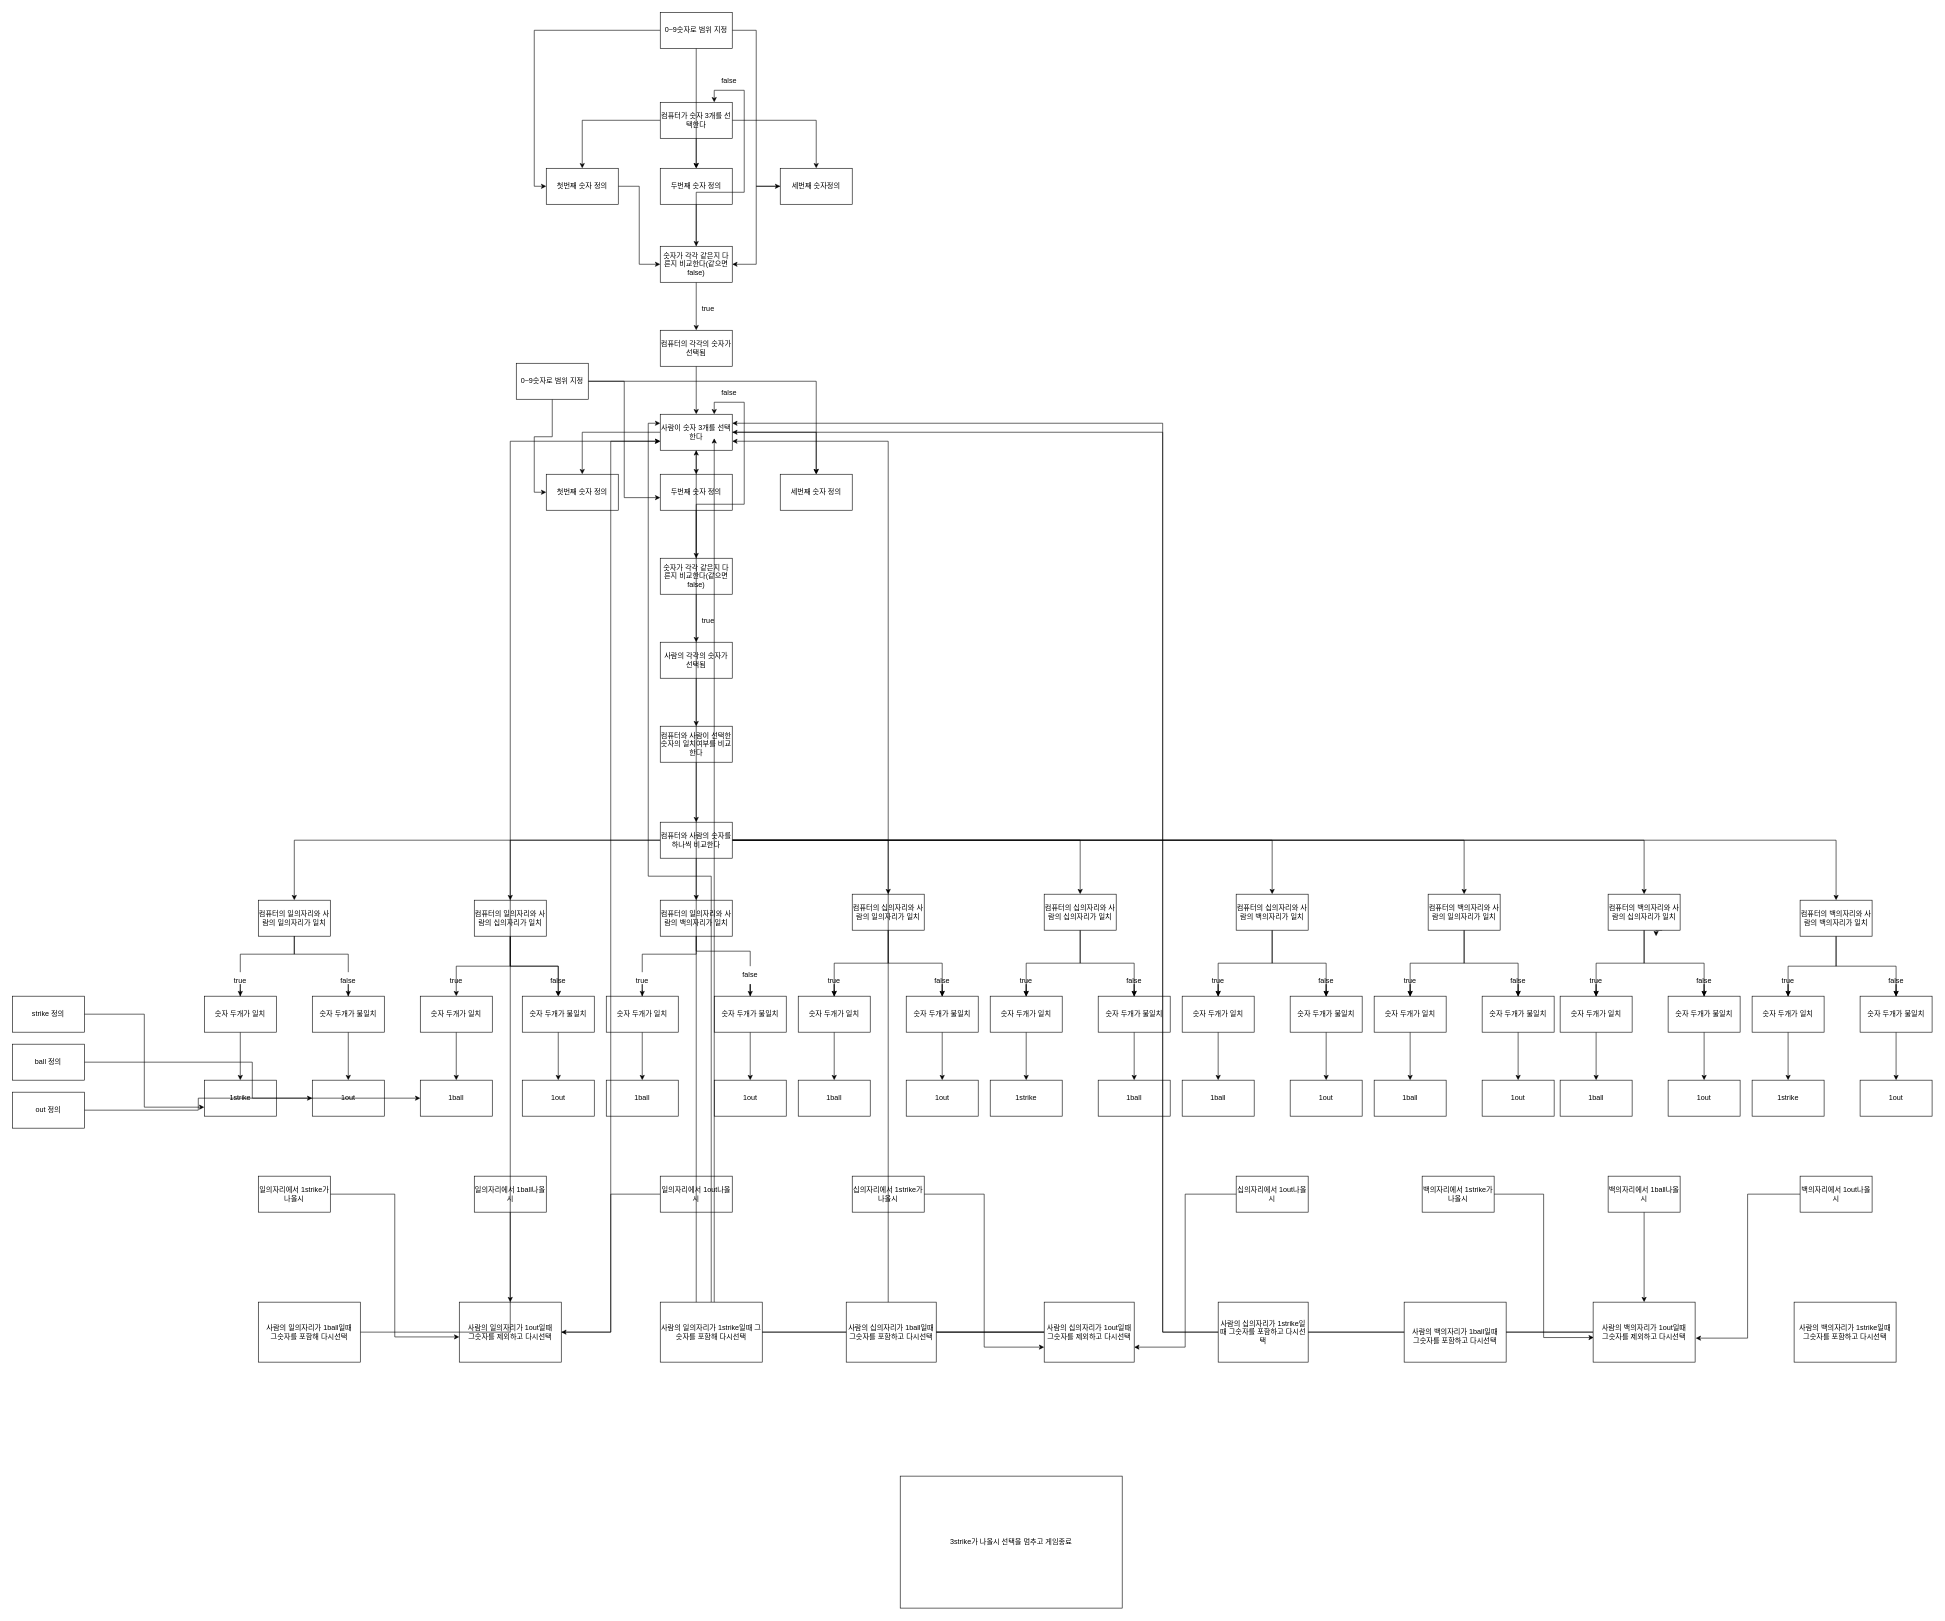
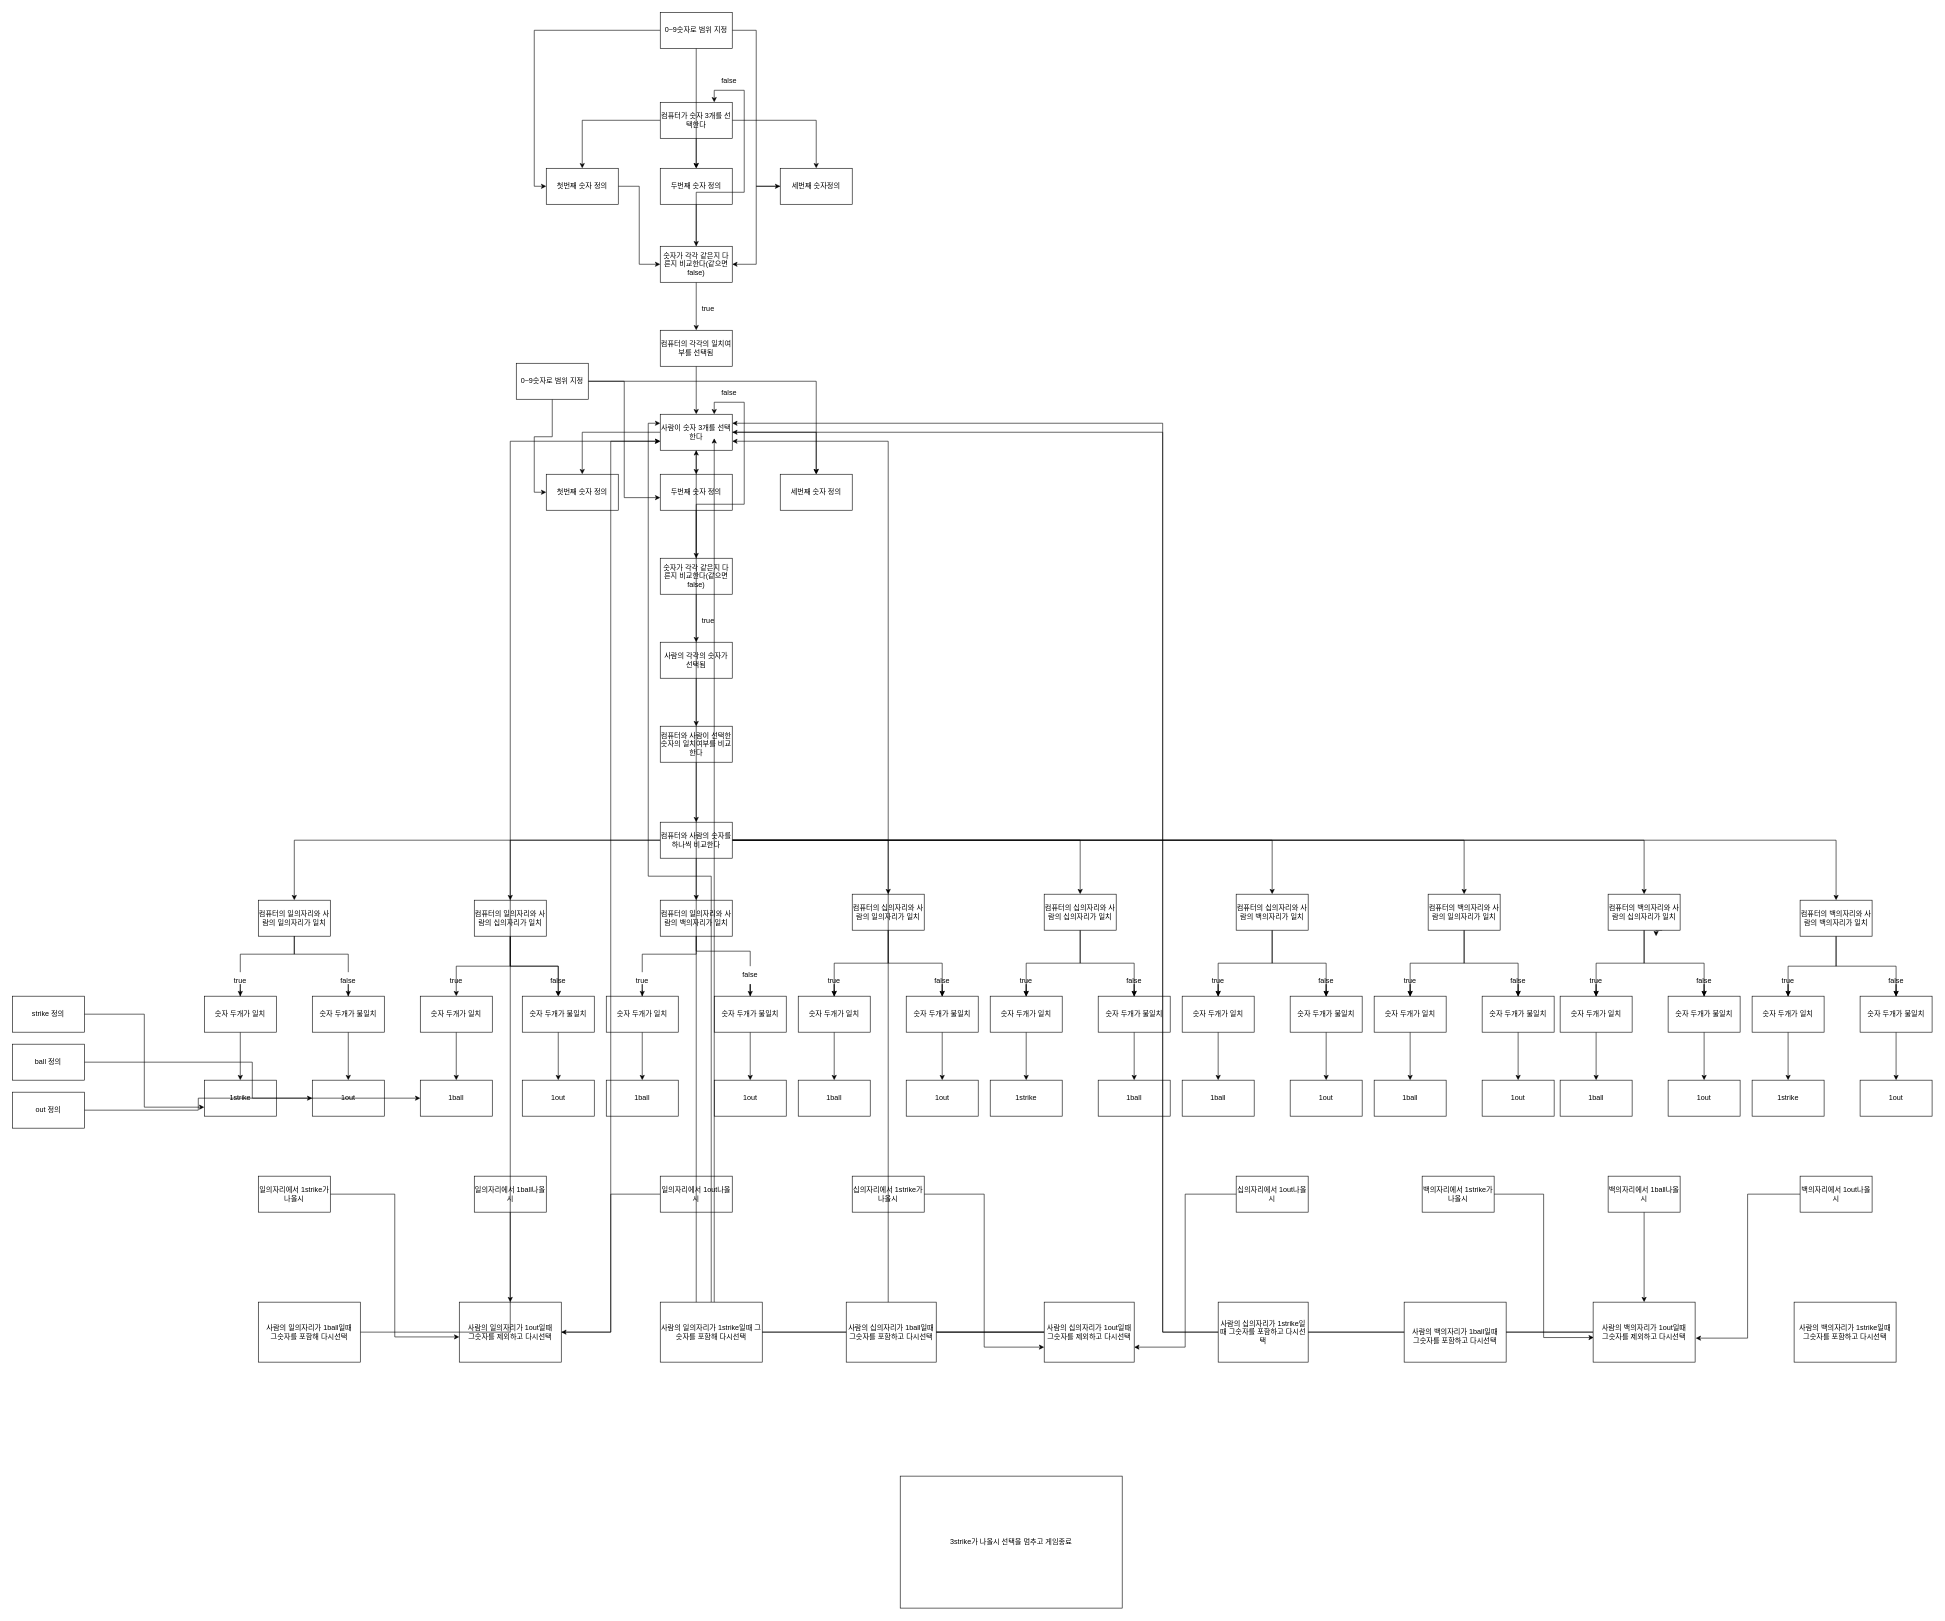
(696, 348) -> (696, 348)
